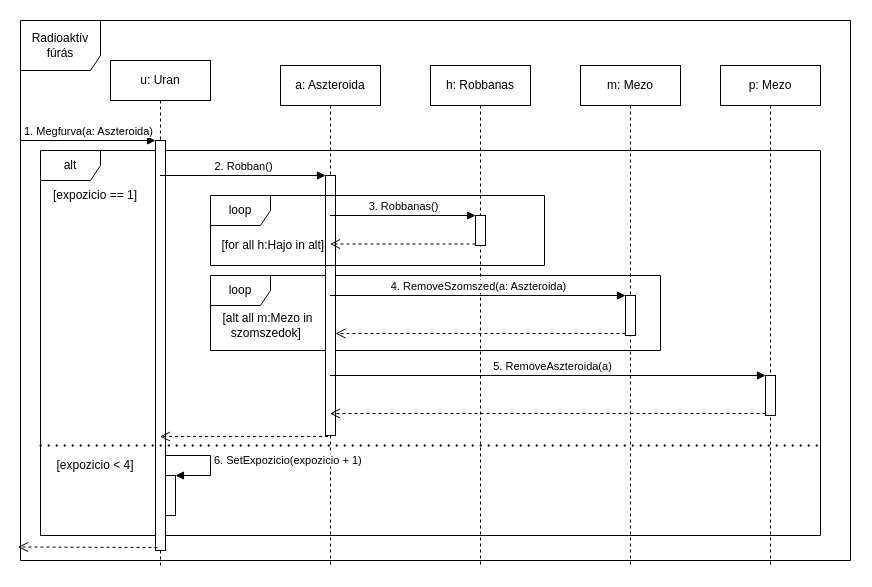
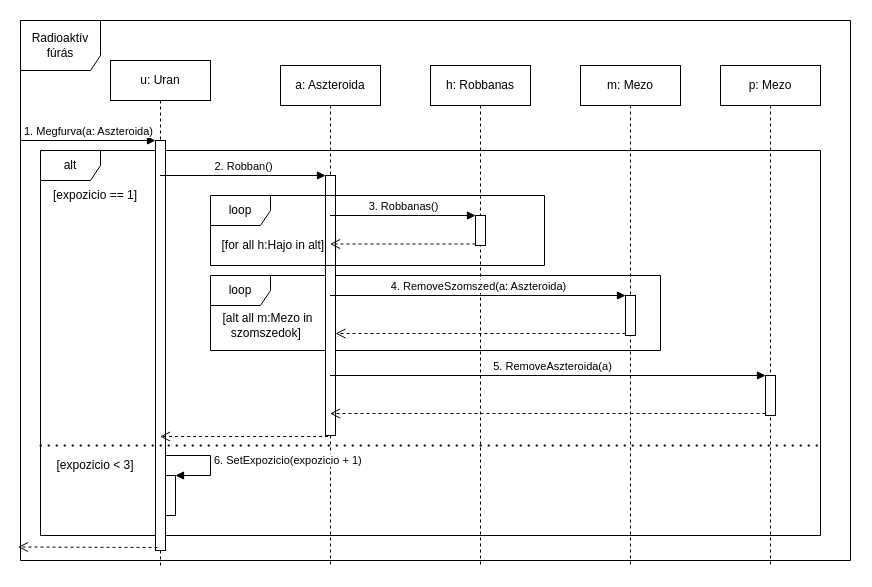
(96, 466) -> (96, 466)
